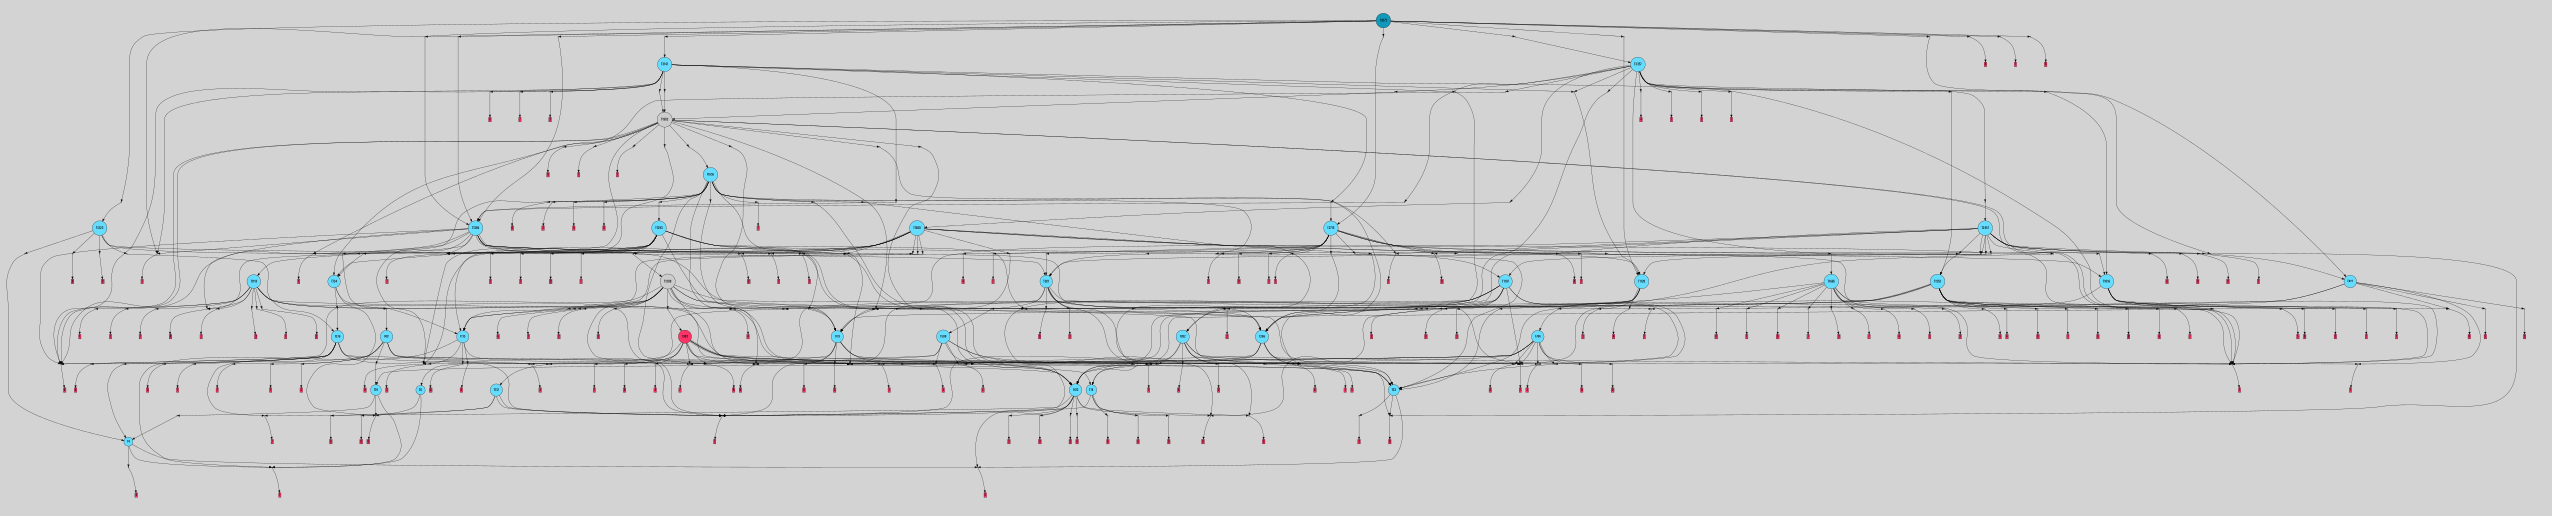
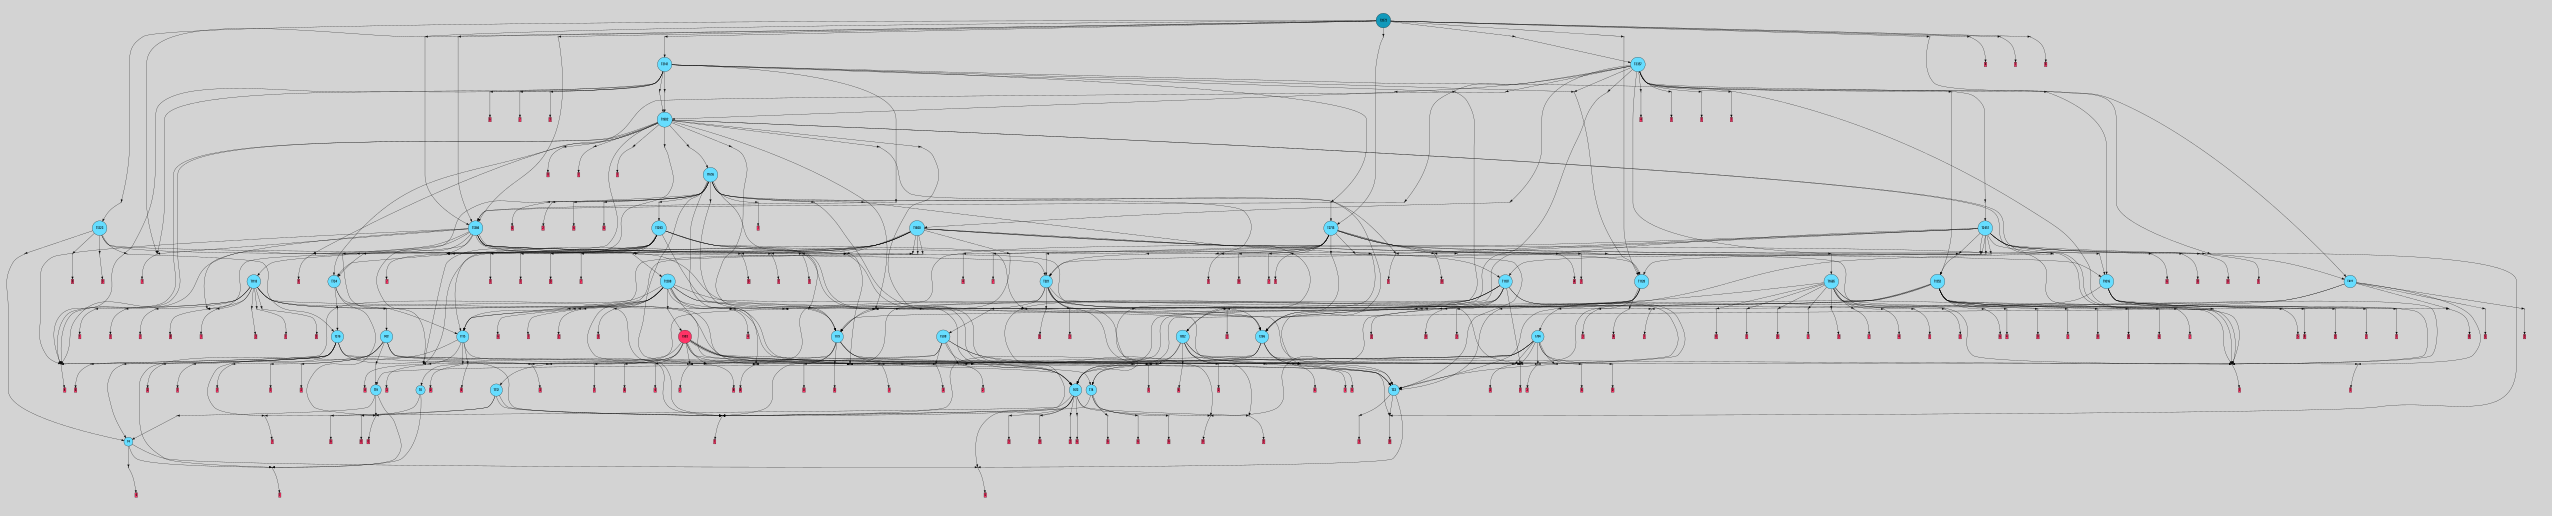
(665, 120) -> (665, 120)
(668, 282) -> (668, 282)
